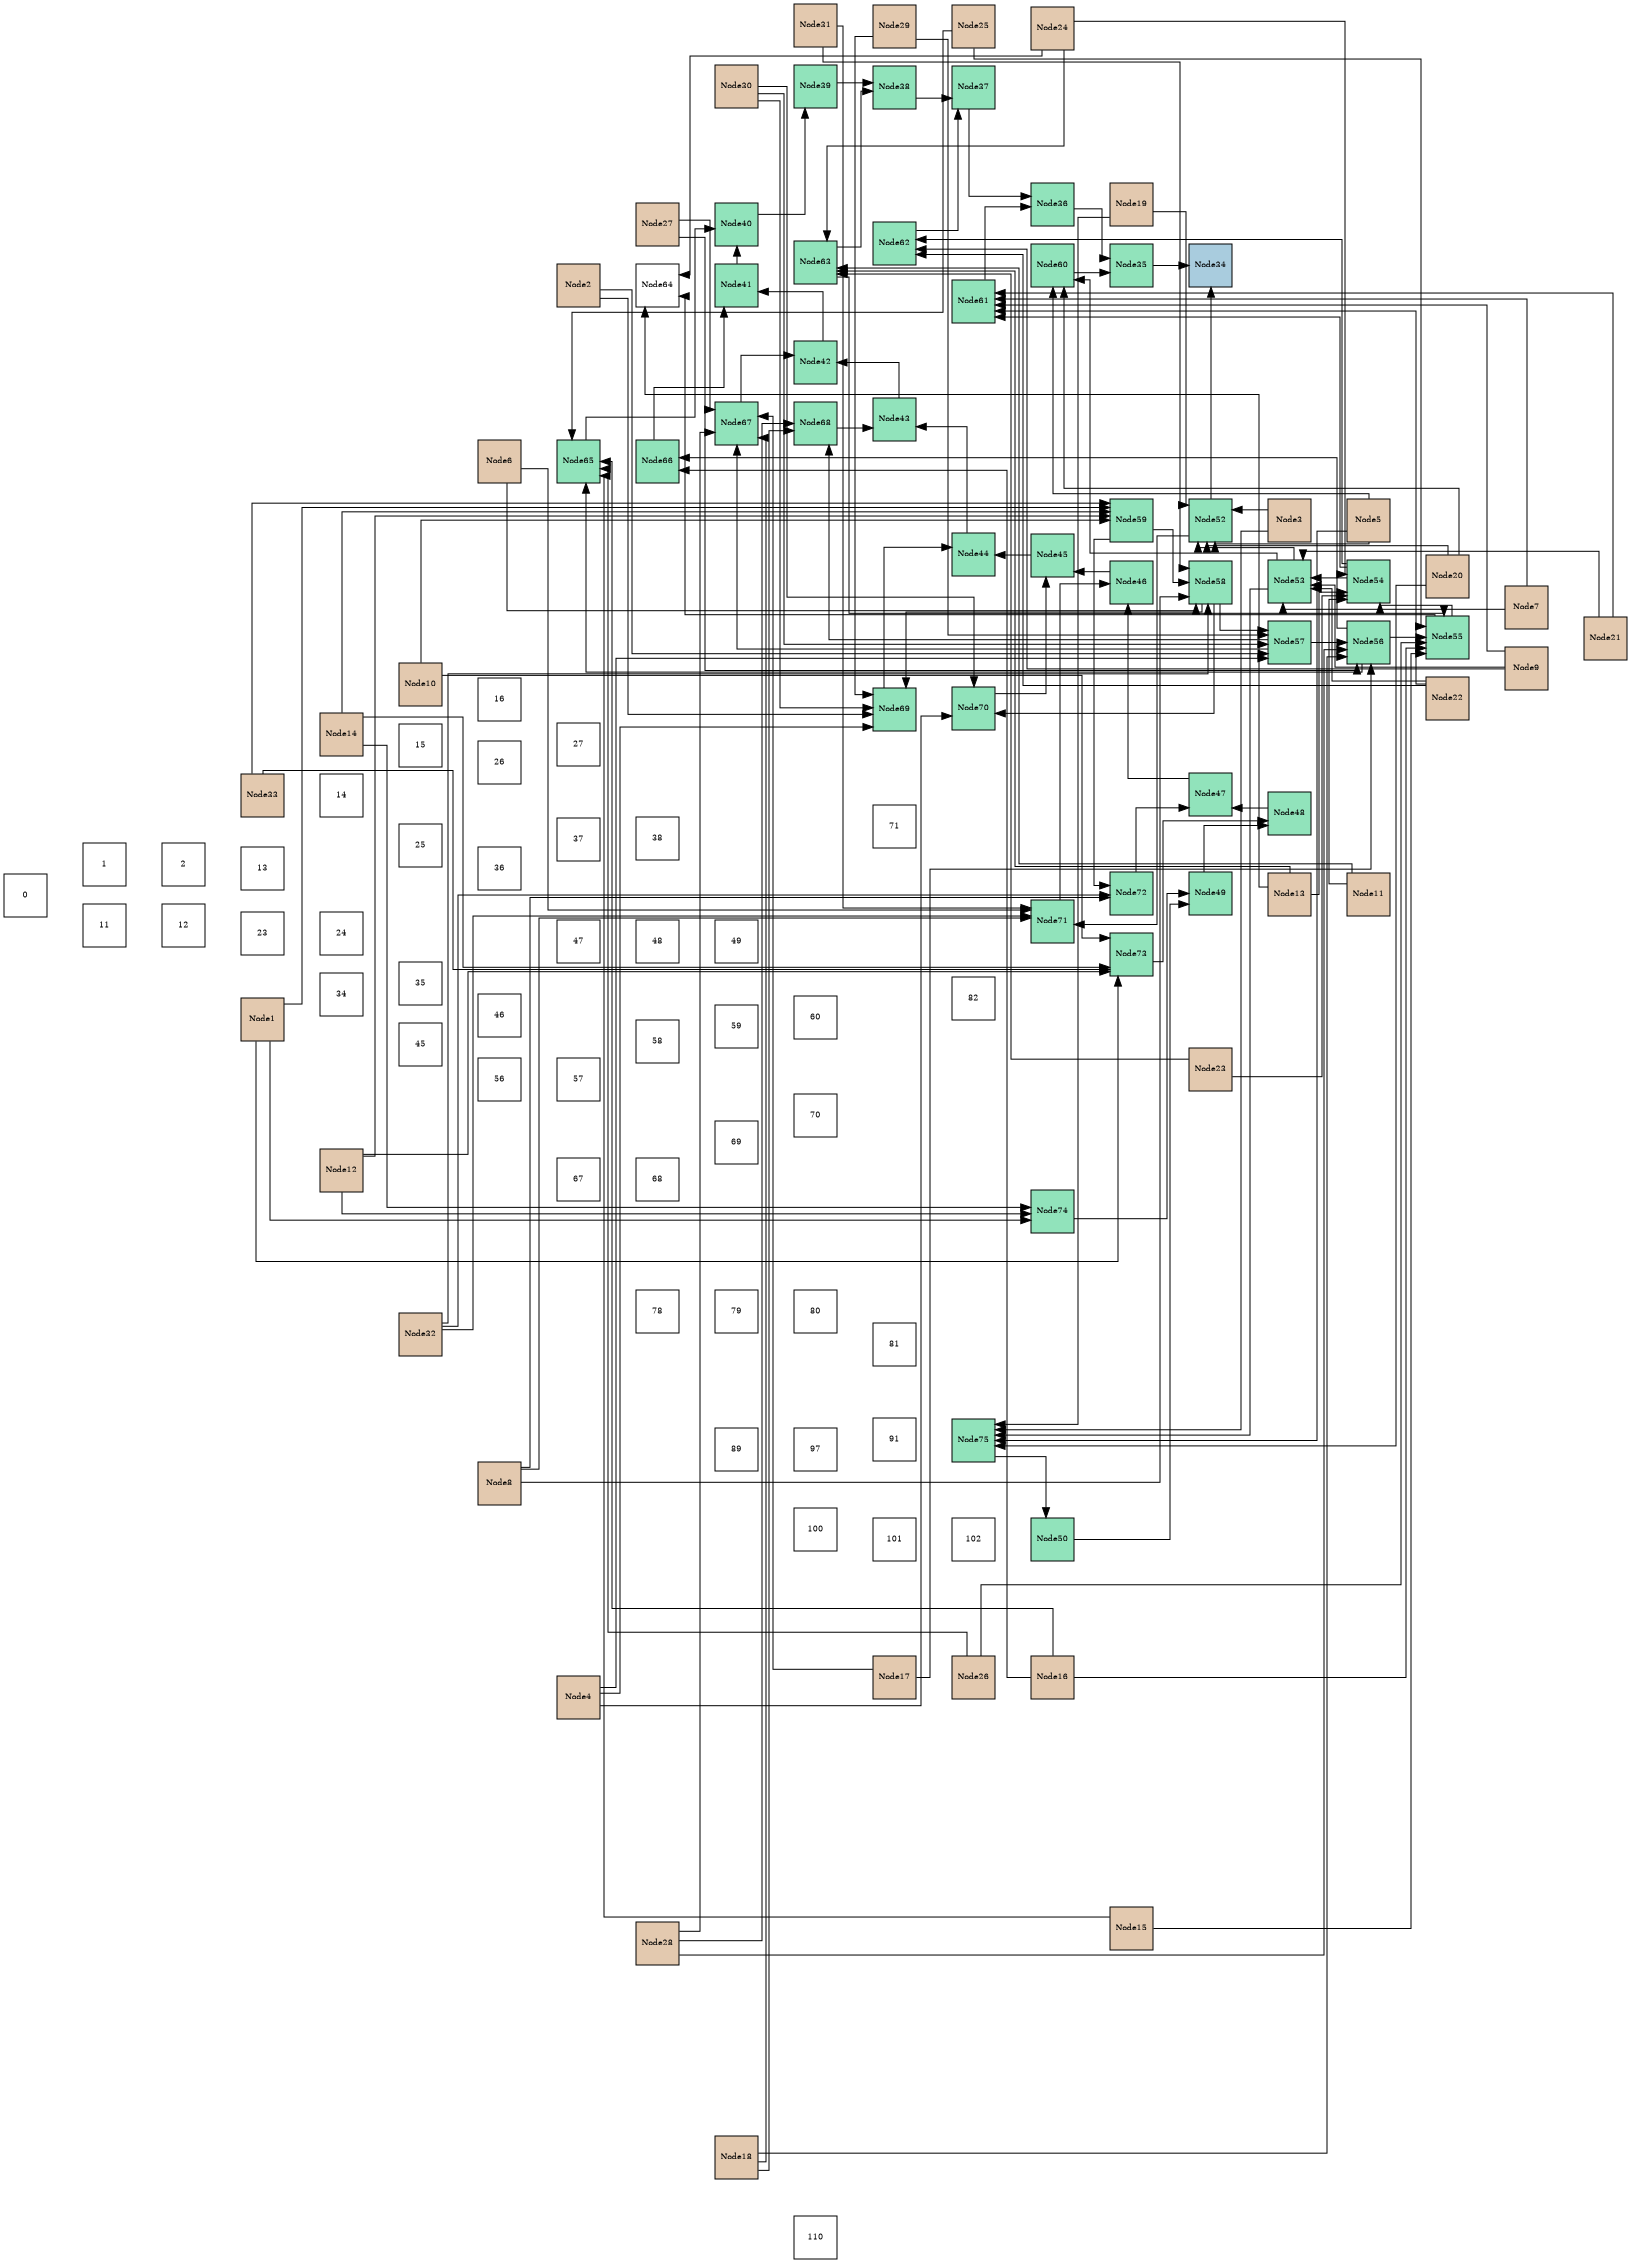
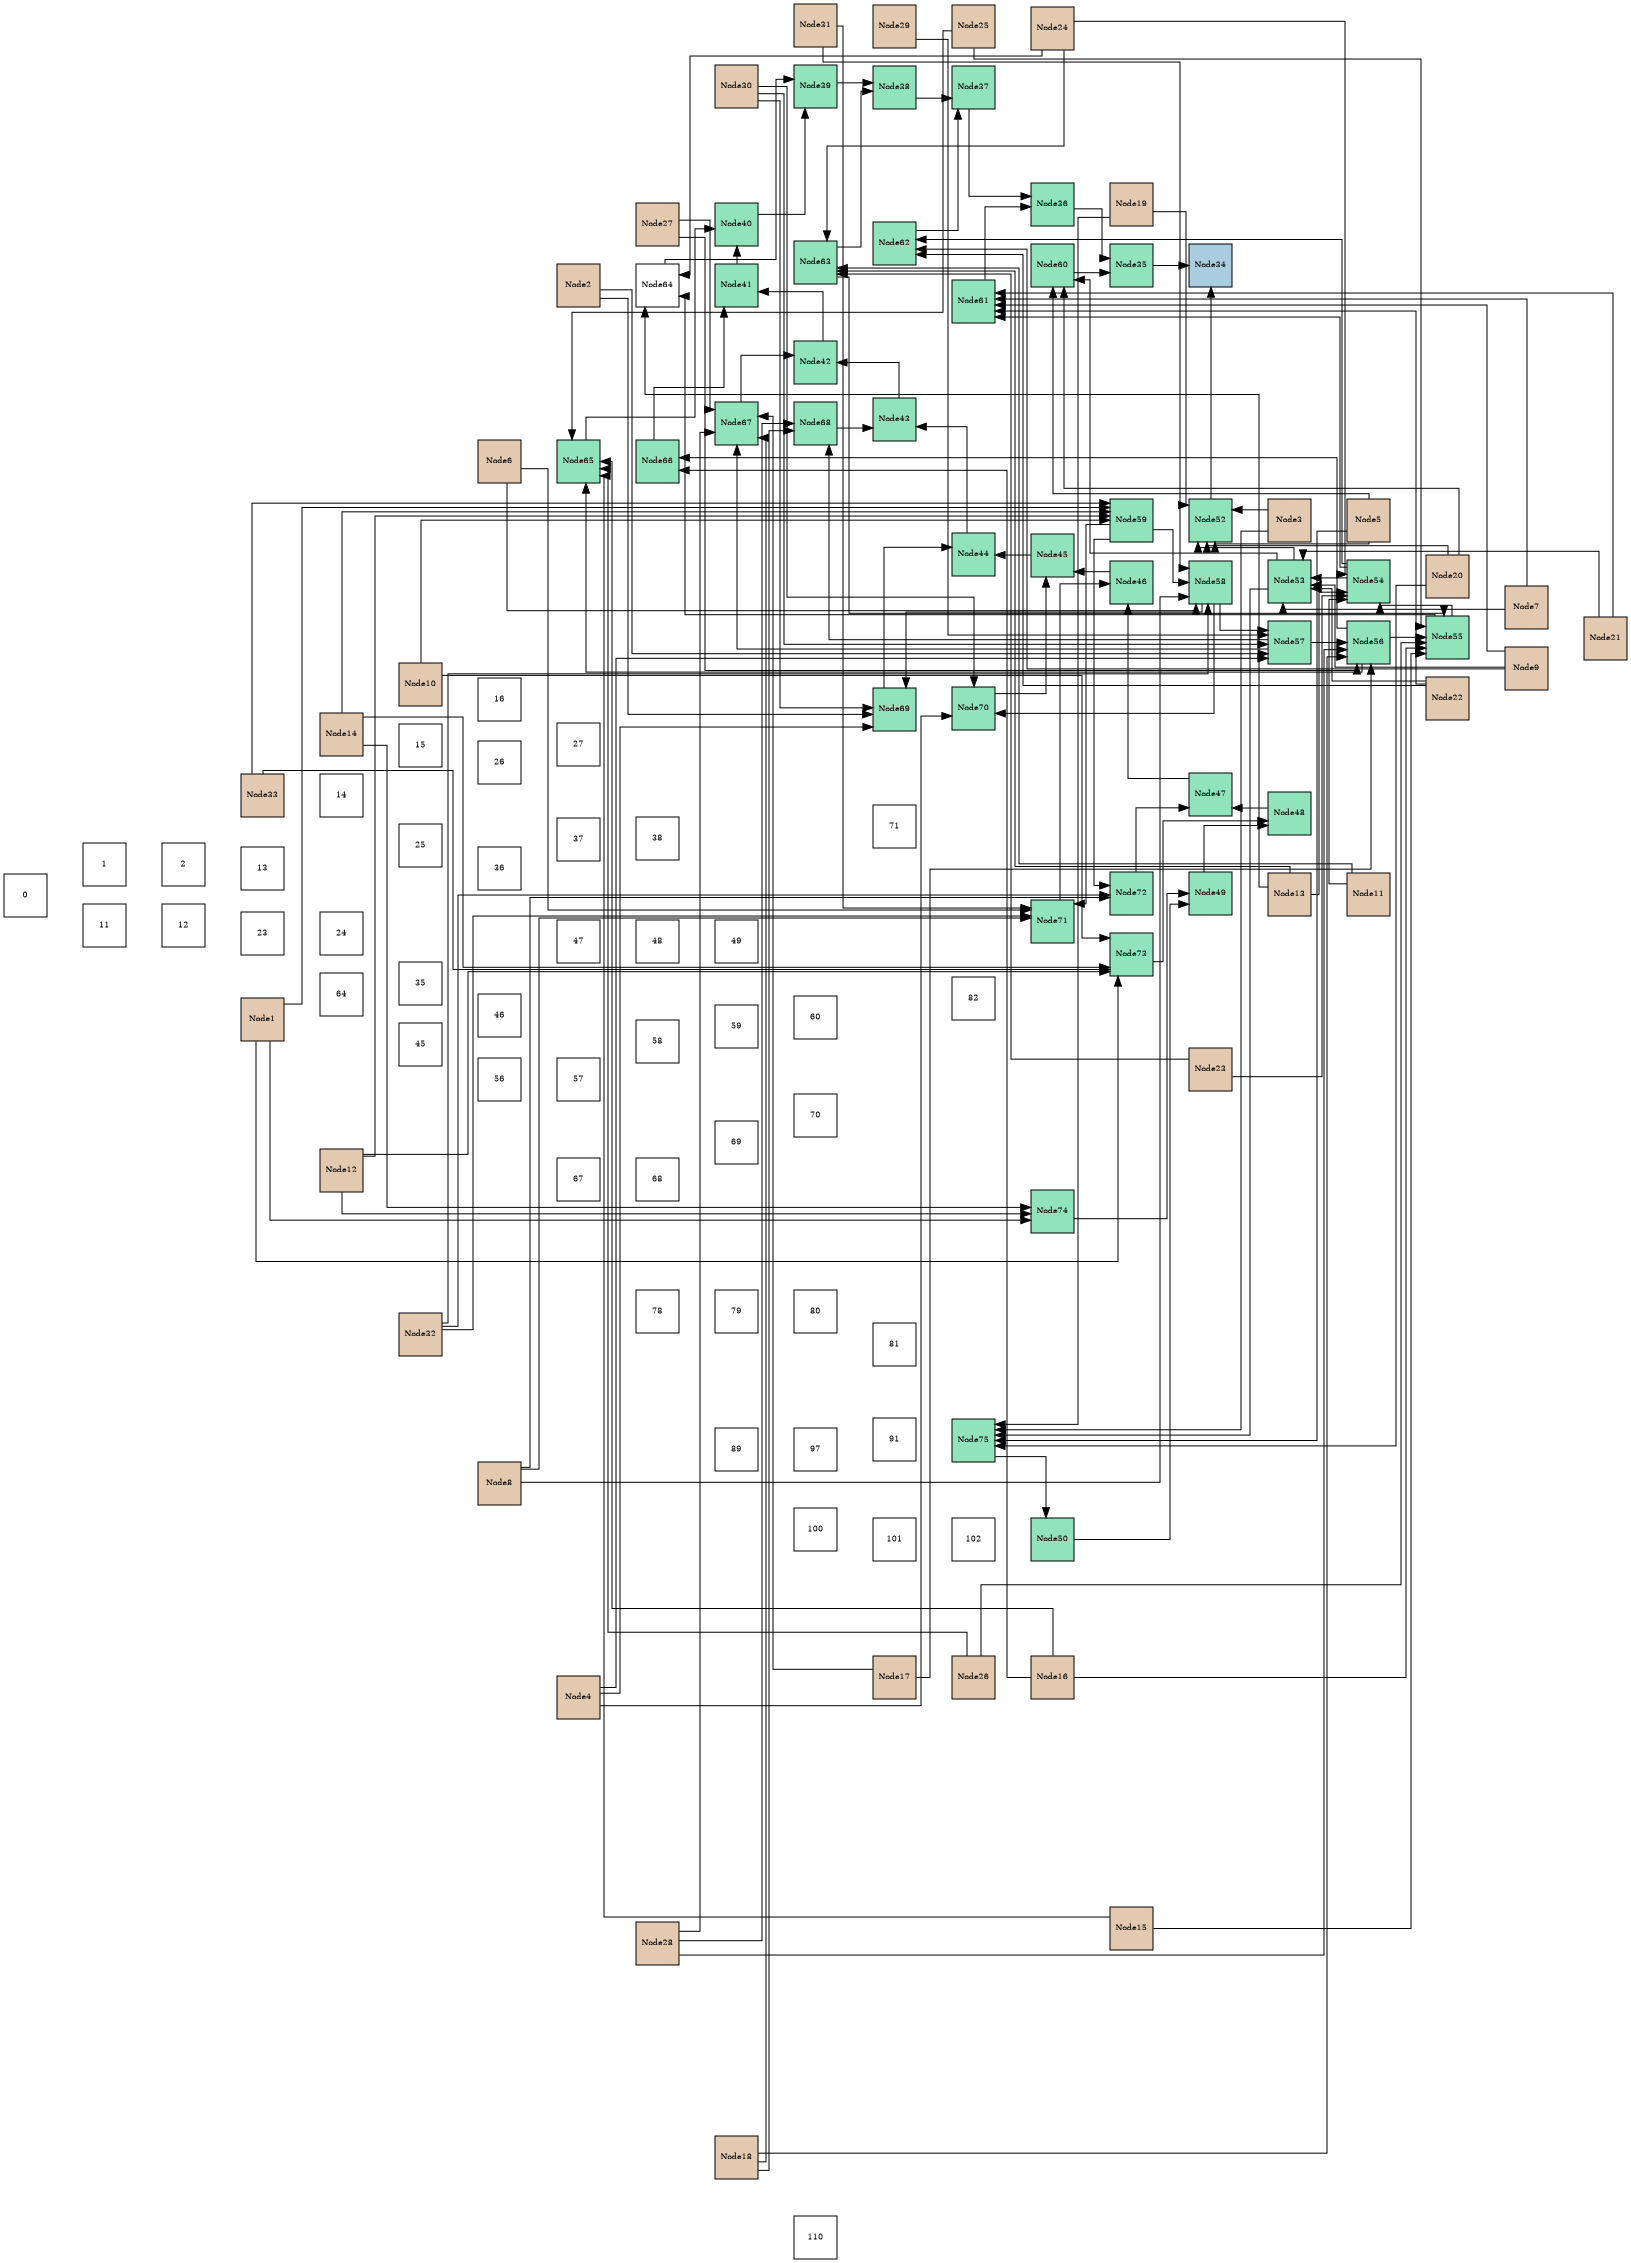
none -> (767, 260)
(855, 343) -> none
(1157, 751) -> (1086, 622)
(342, 994) -> (342, 994)
